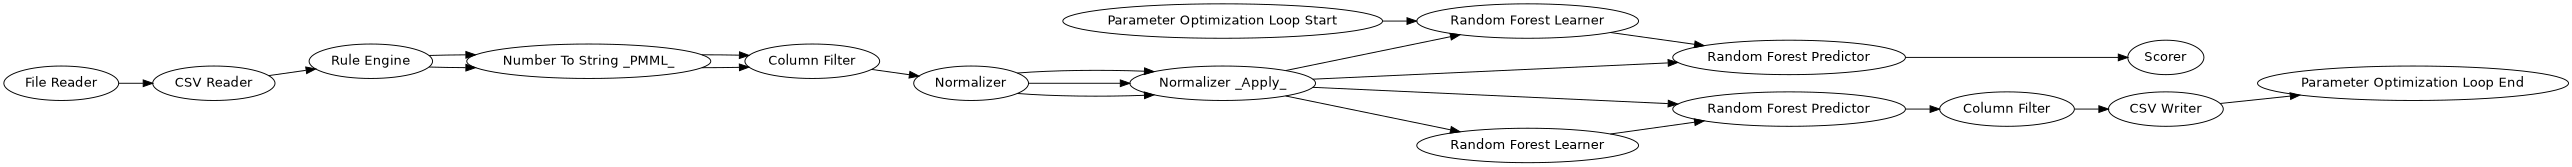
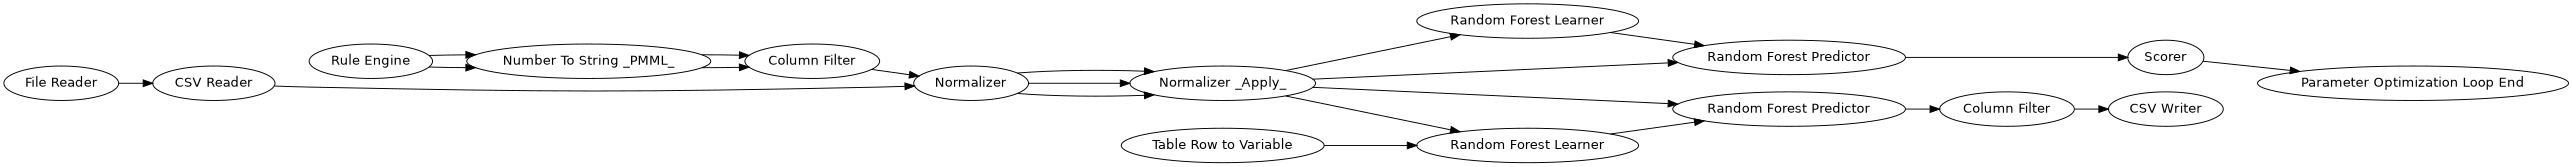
(1223, 21) -> none
(287, 73) -> (590, 91)
(2255, 100) -> (2246, 66)
none -> (1223, 145)
